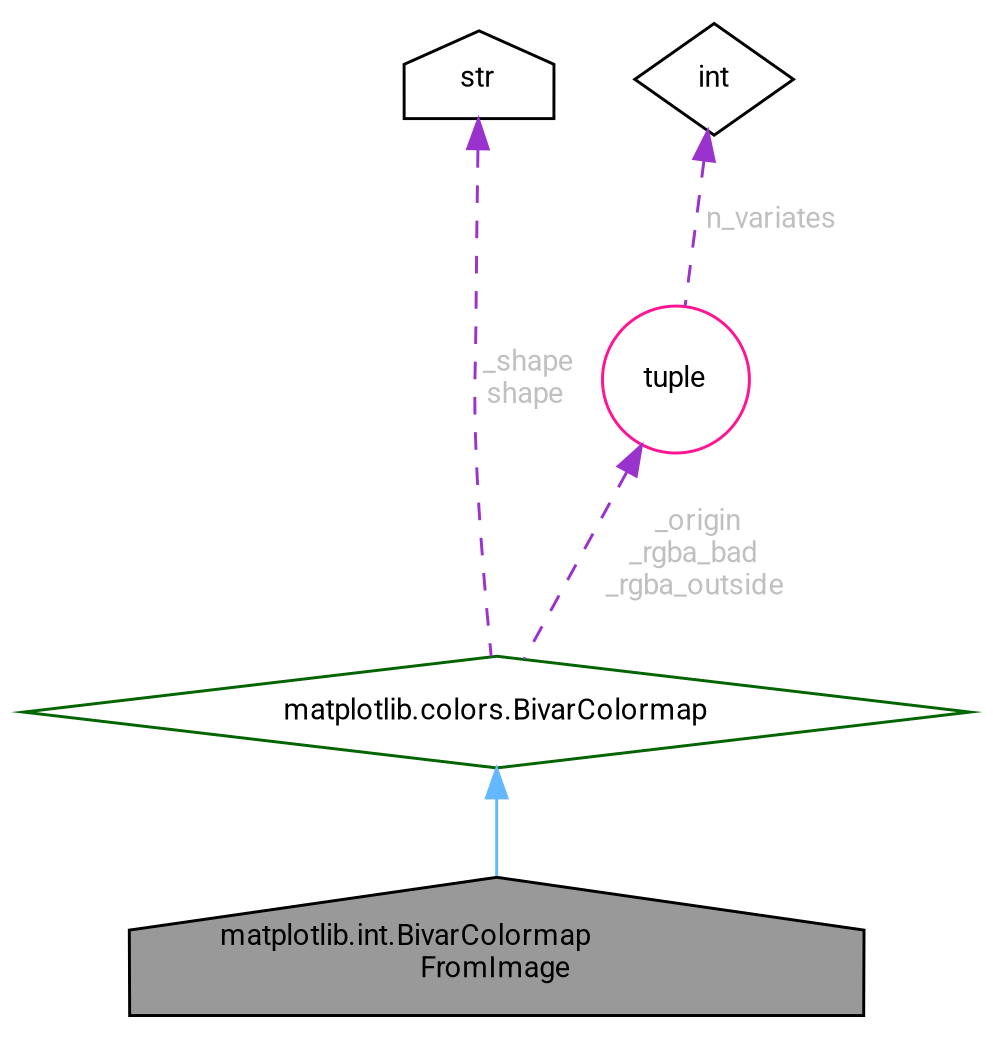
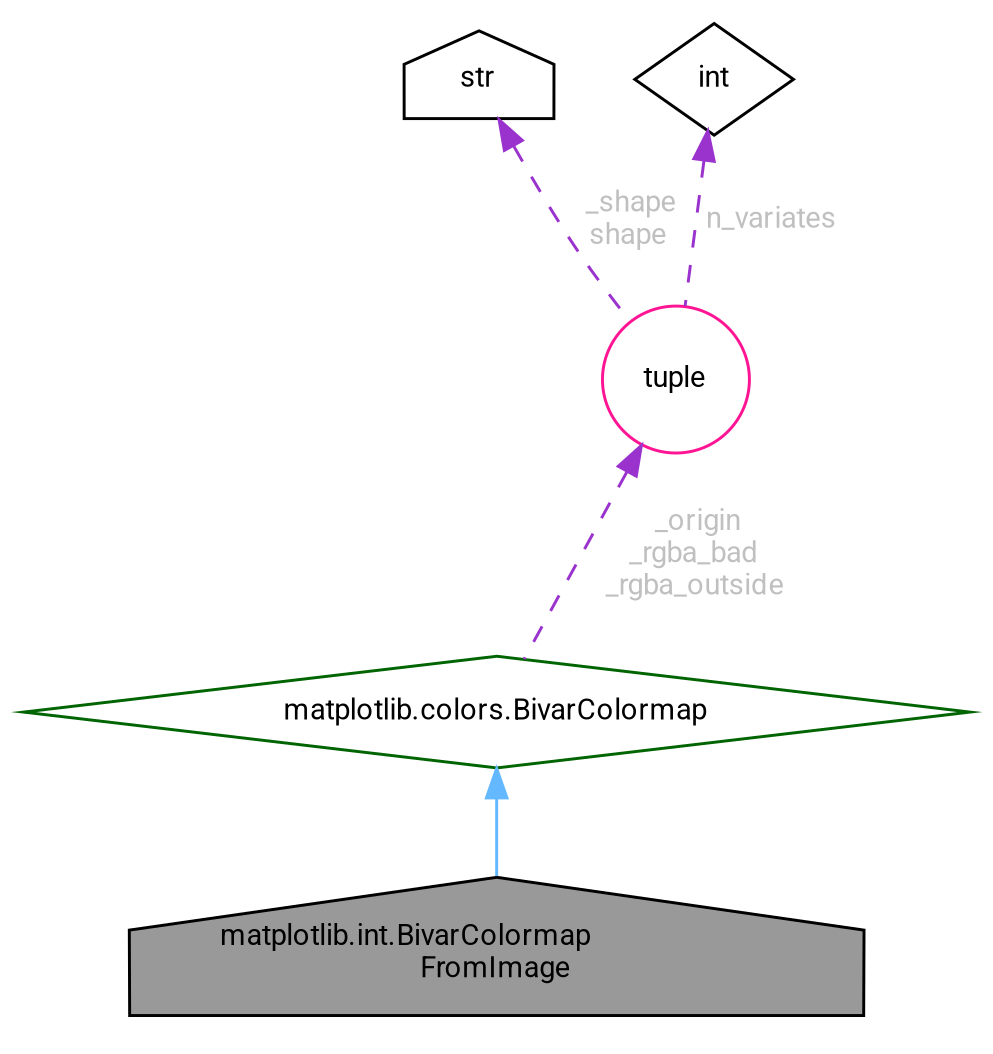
(475, 403) -> (568, 236)
